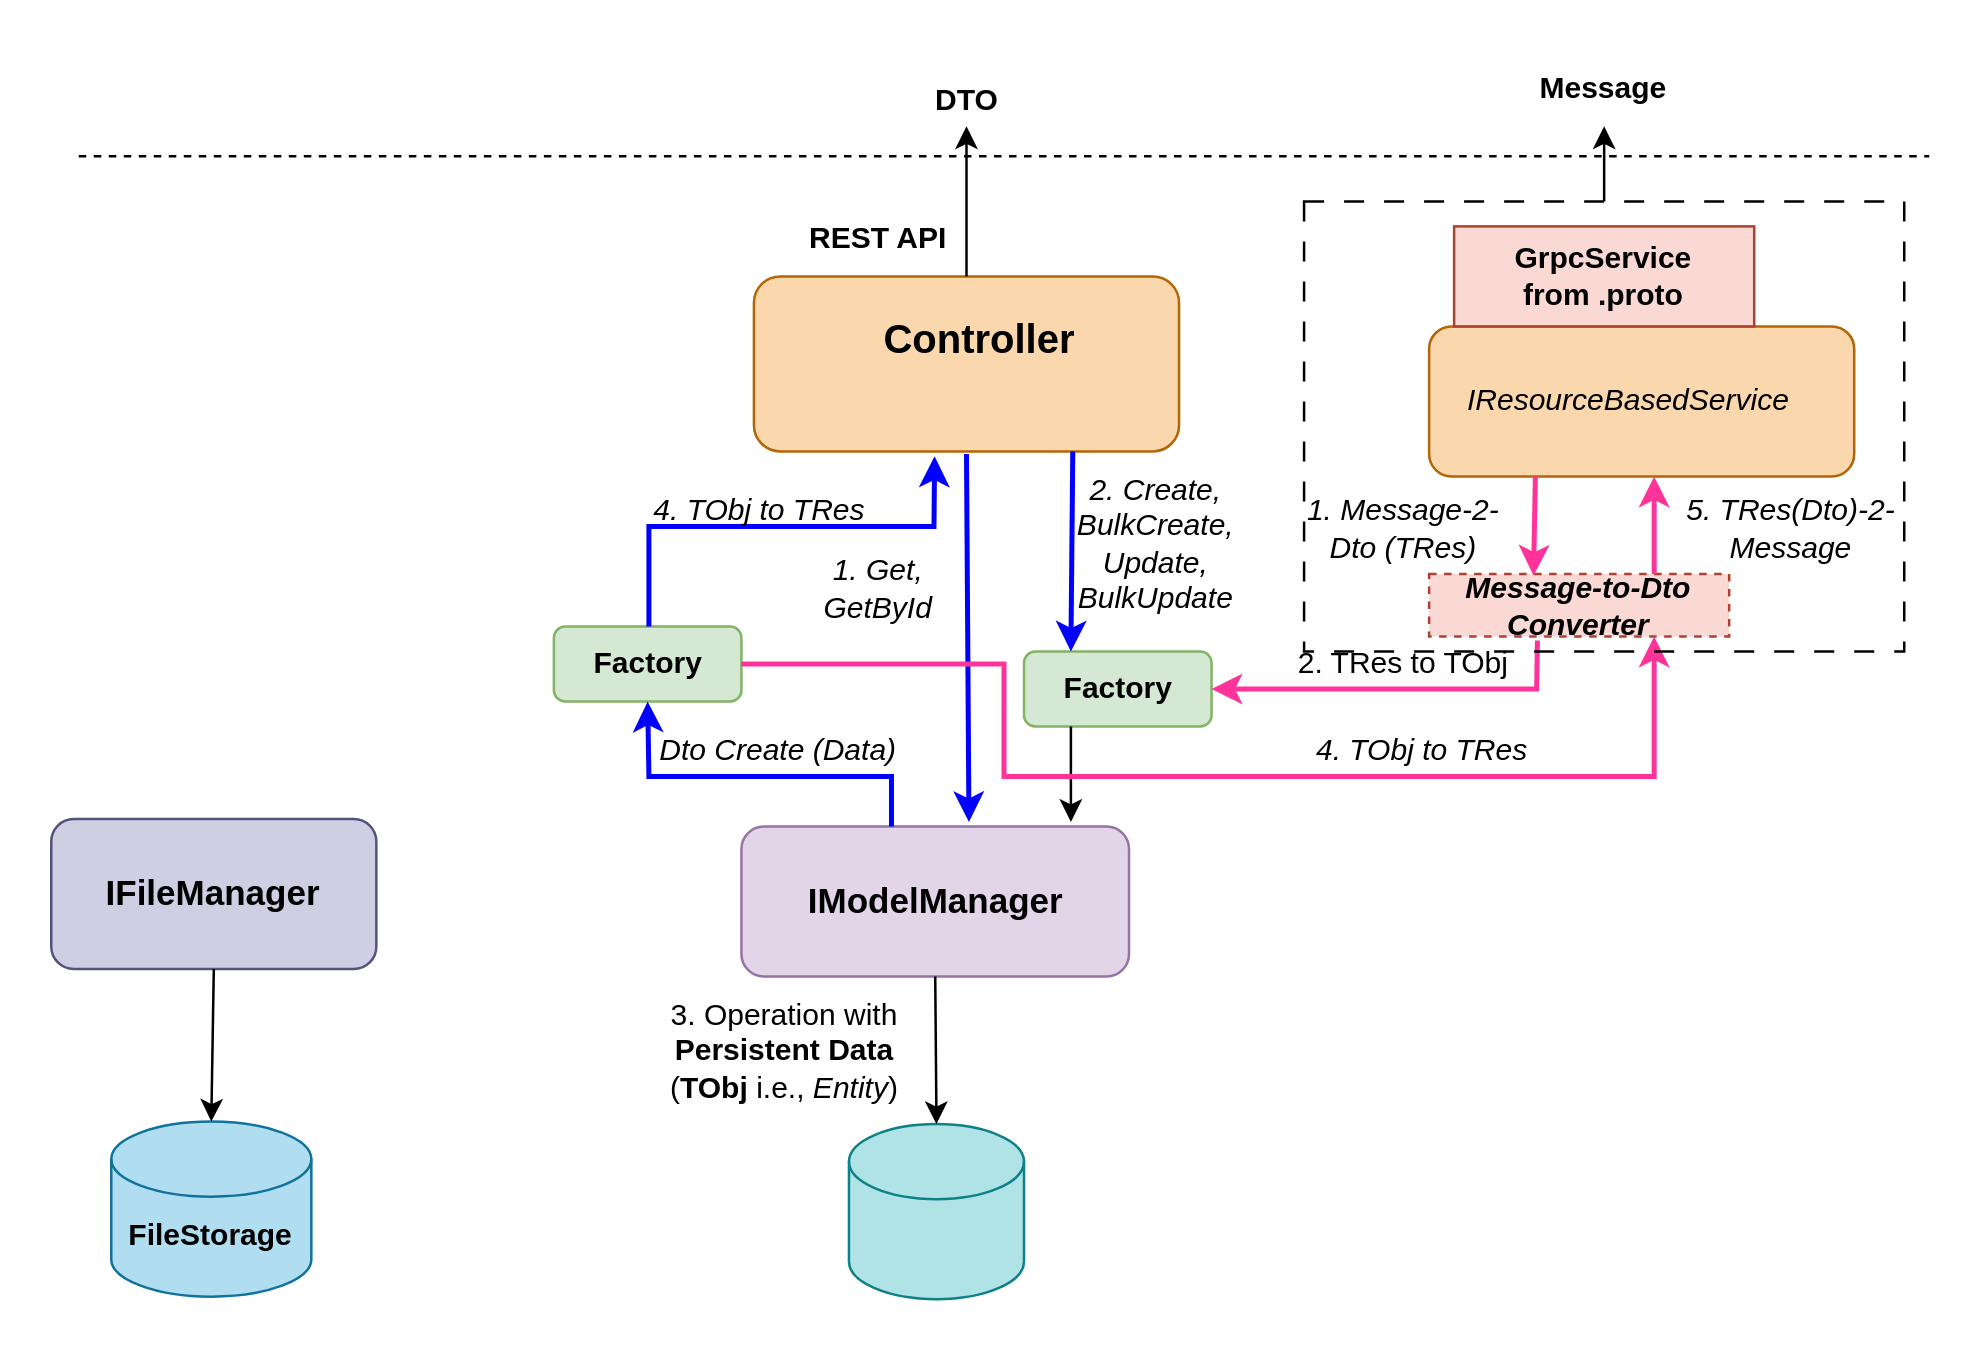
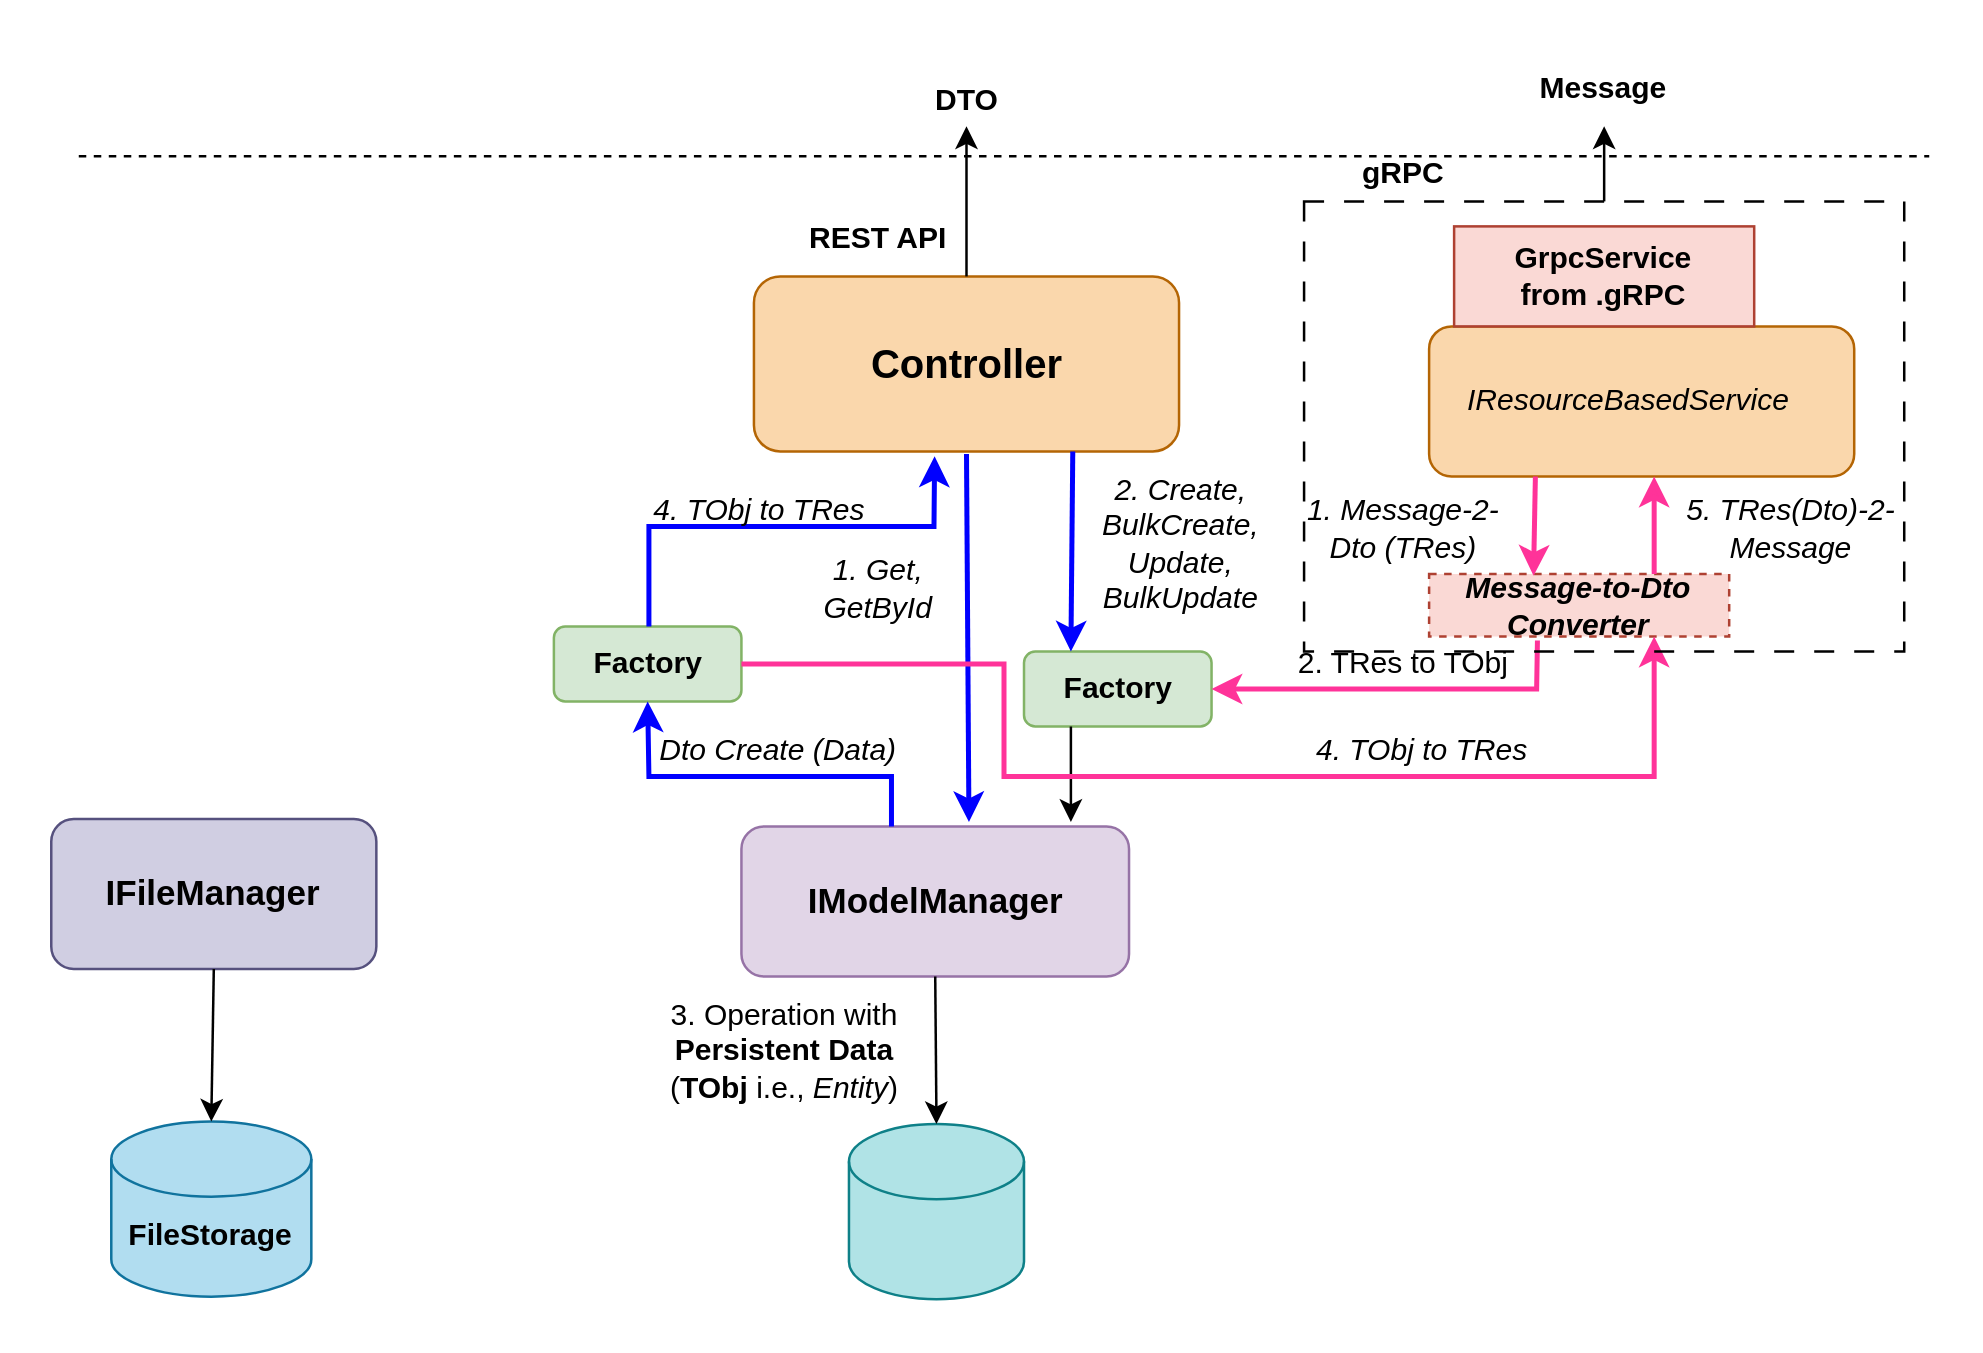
none -> (1404, 174)
(1604, 276) -> (1604, 276)
(979, 339) -> (966, 364)
(1156, 543) -> (1181, 543)
